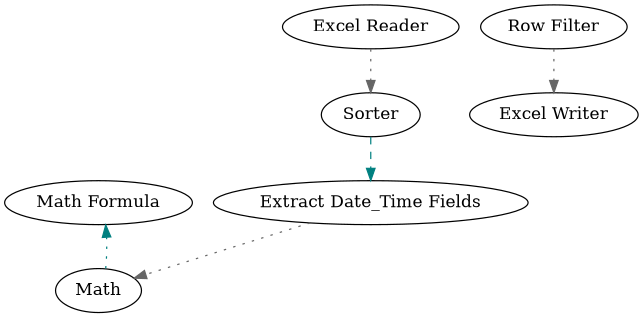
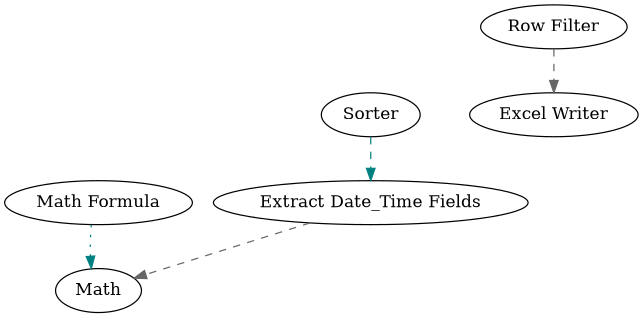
(371, 27) -> none
(554, 65) -> (554, 65)
(228, 249) -> (228, 249)
(107, 253) -> (90, 241)
